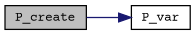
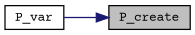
(103, 18) -> (80, 18)
